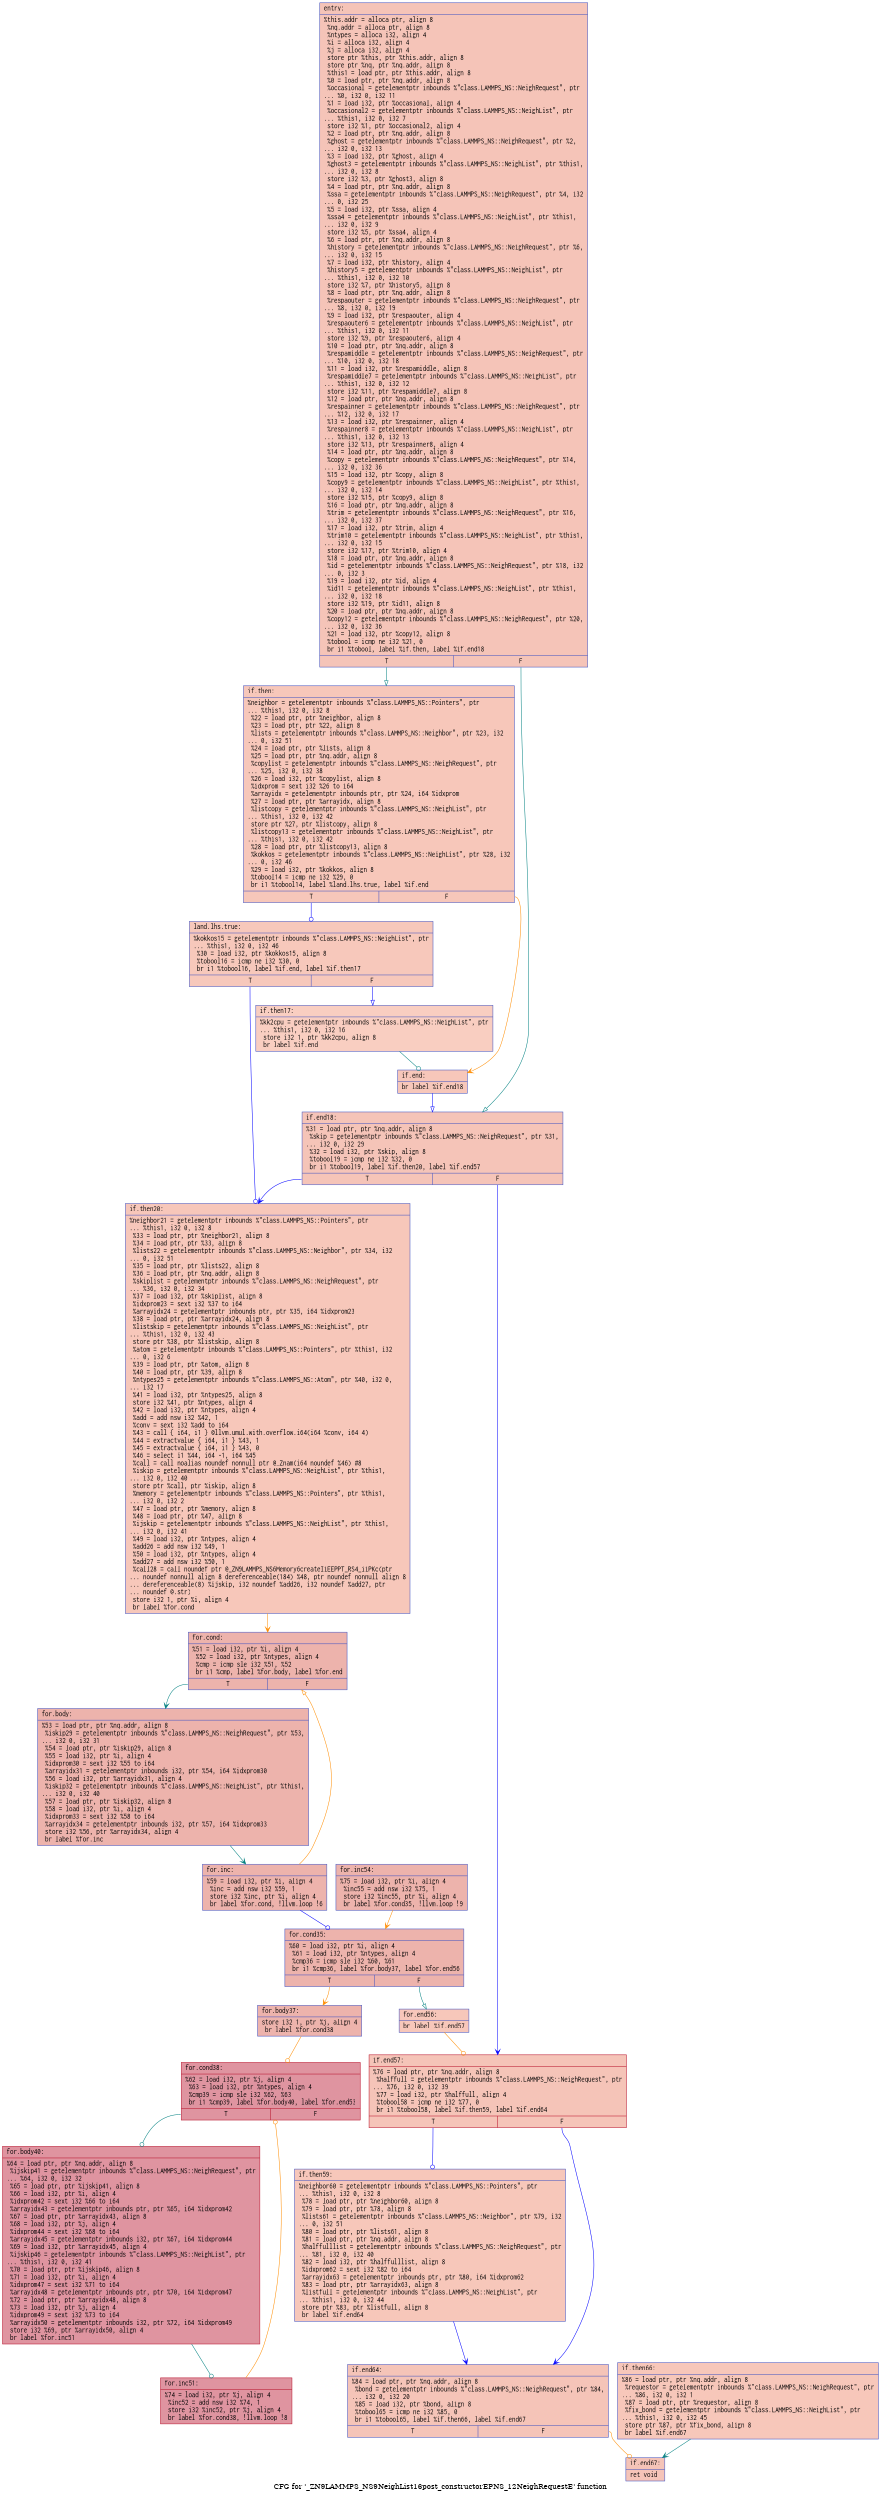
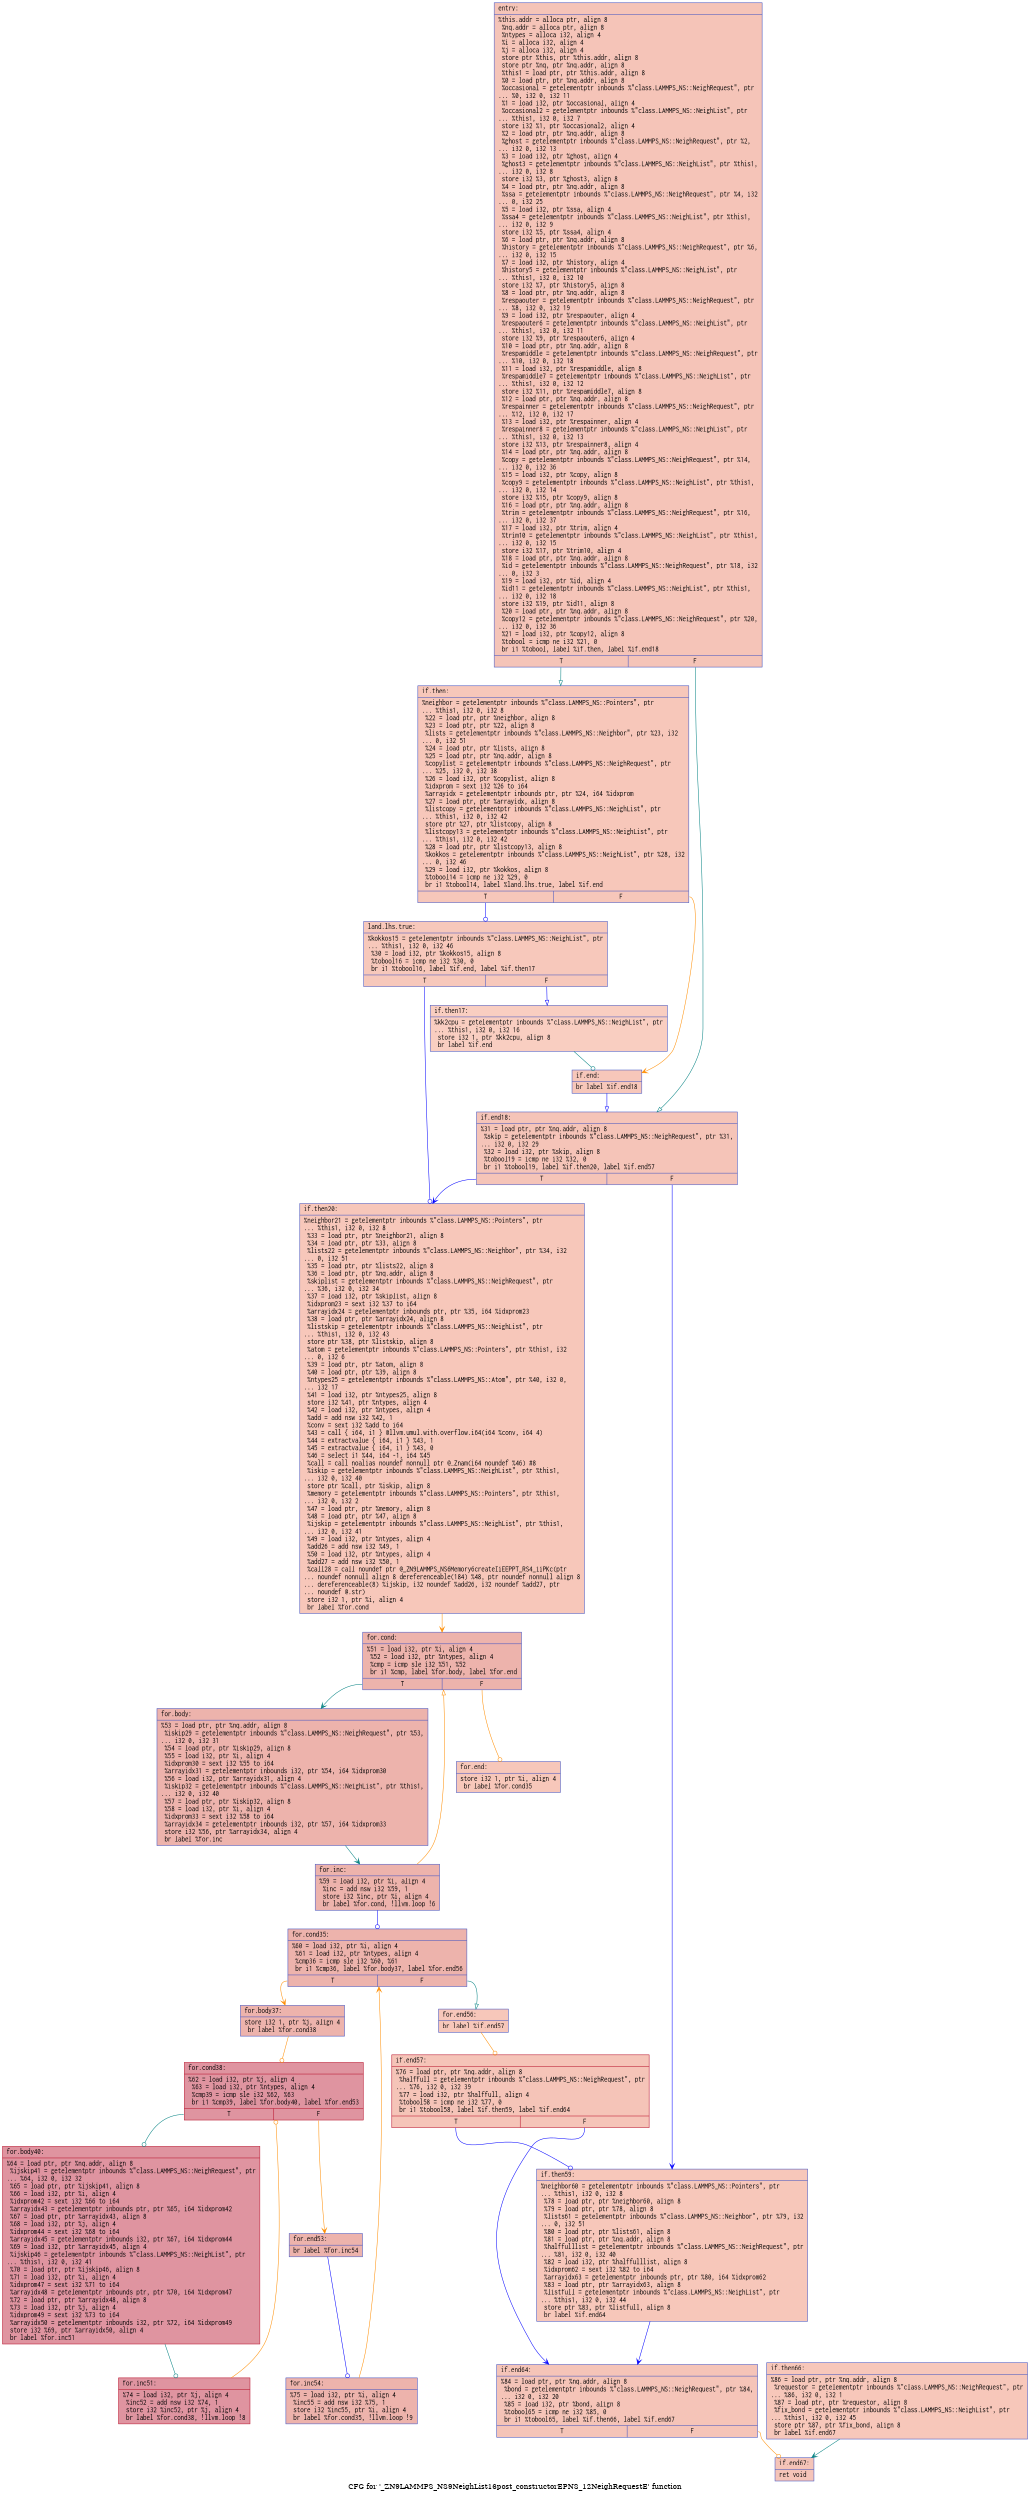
(498, 1617) -> (672, 1674)
none -> (508, 1777)
none -> (326, 2245)
